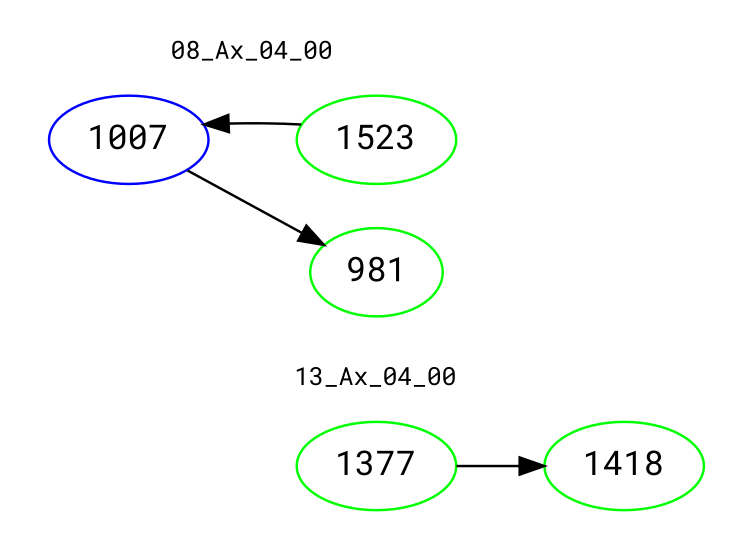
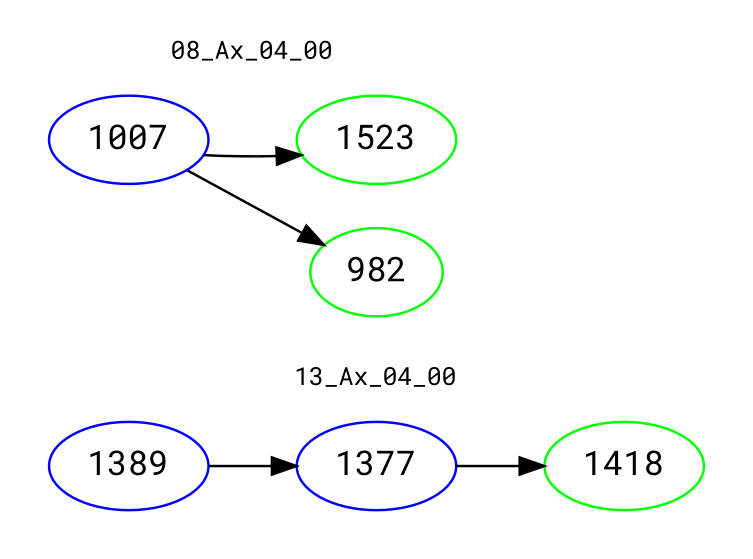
(265, 123) -> (240, 156)
(376, 272) -> (376, 272)
none -> (129, 466)
(376, 466) -> (376, 466)
